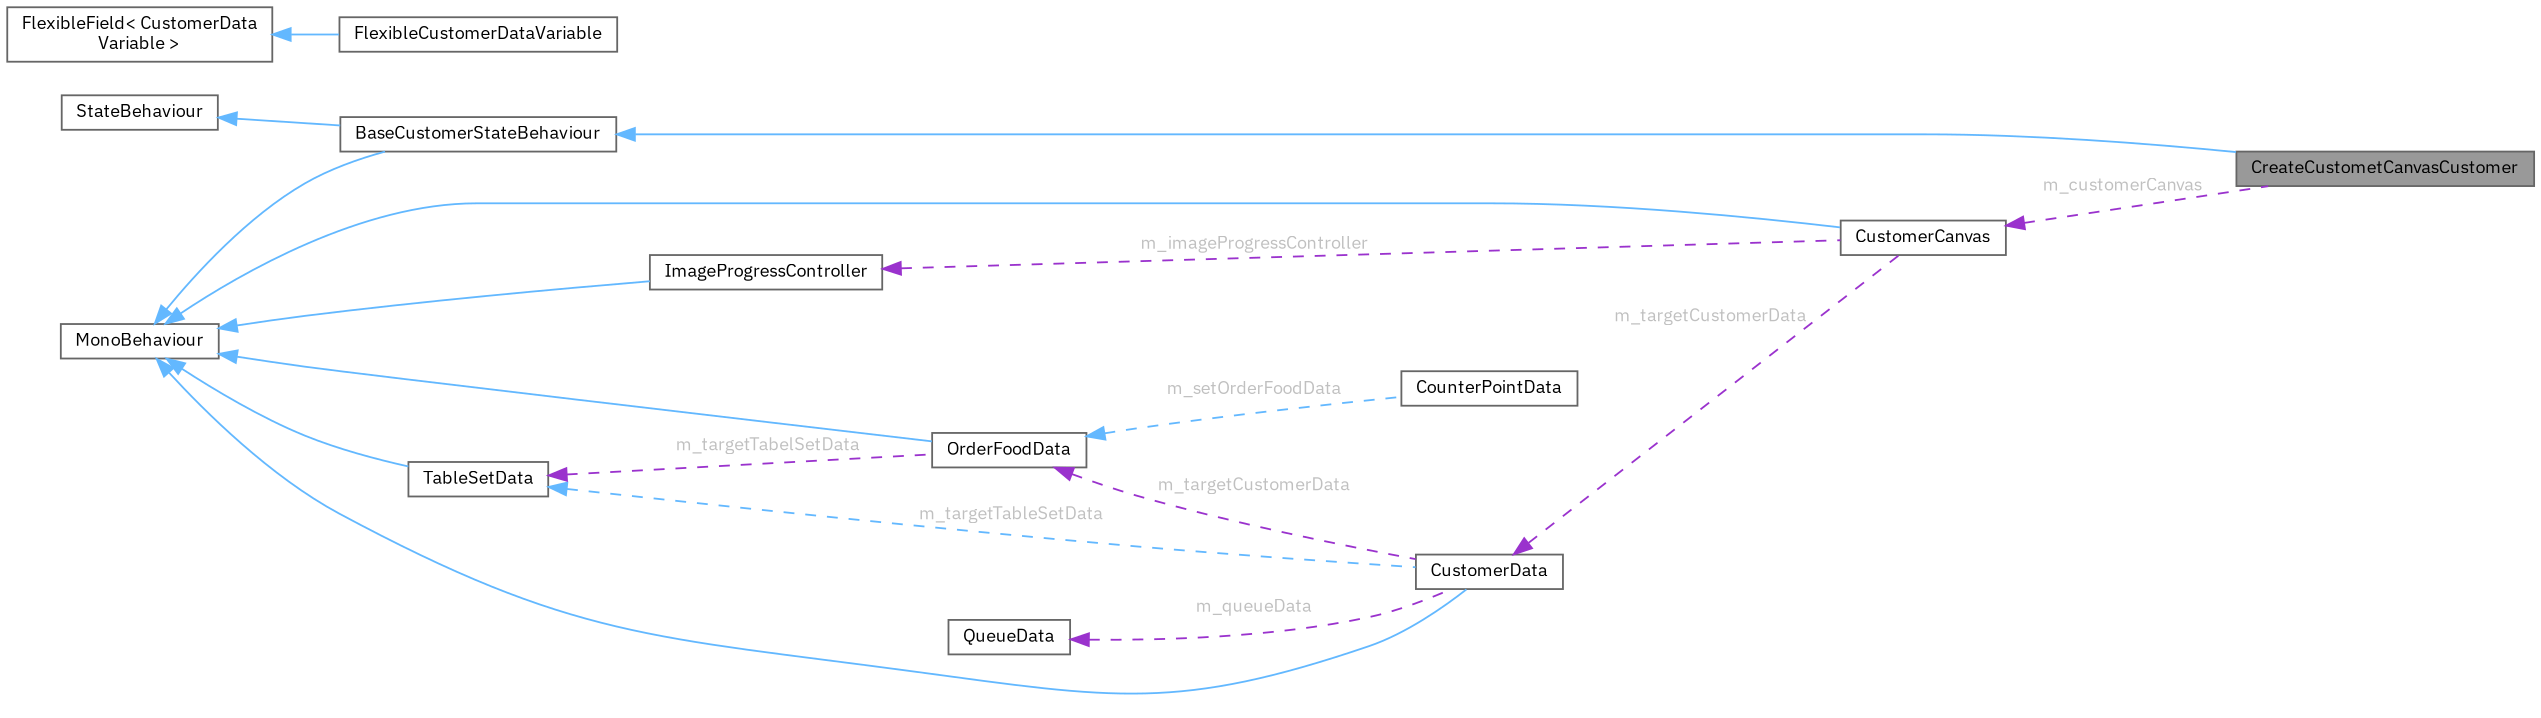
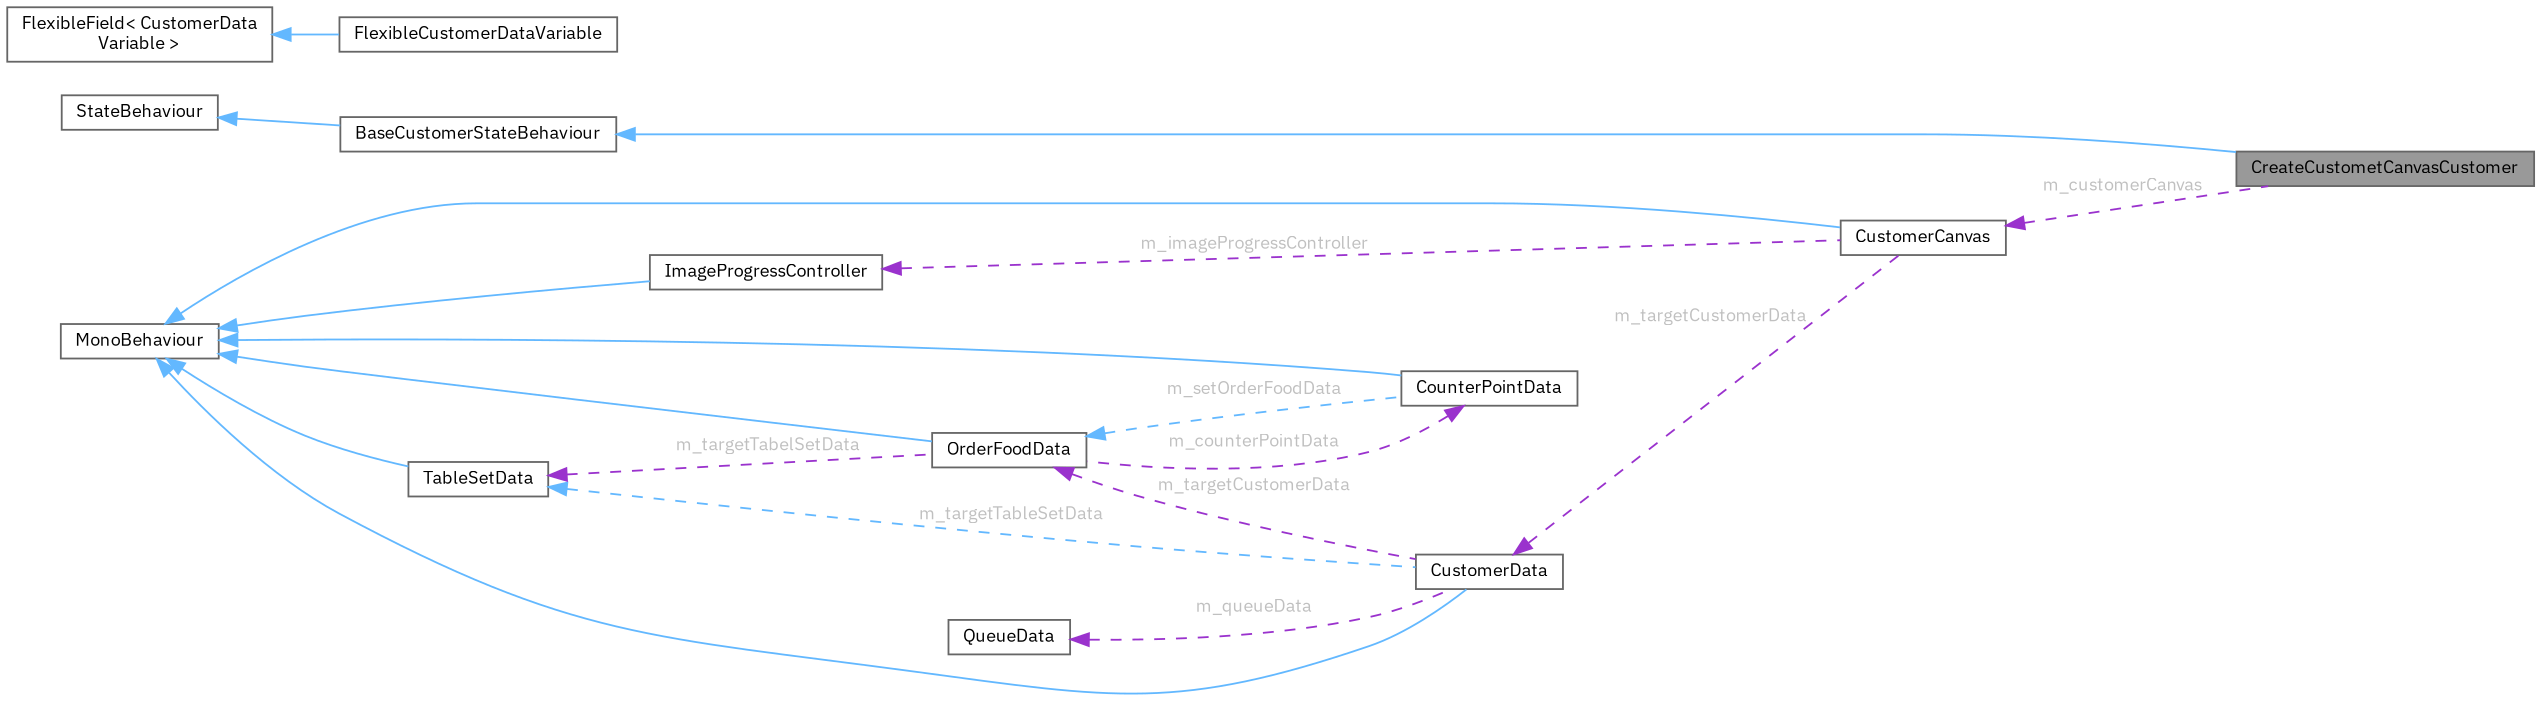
(263, 212) -> (820, 345)
none -> (1272, 466)
